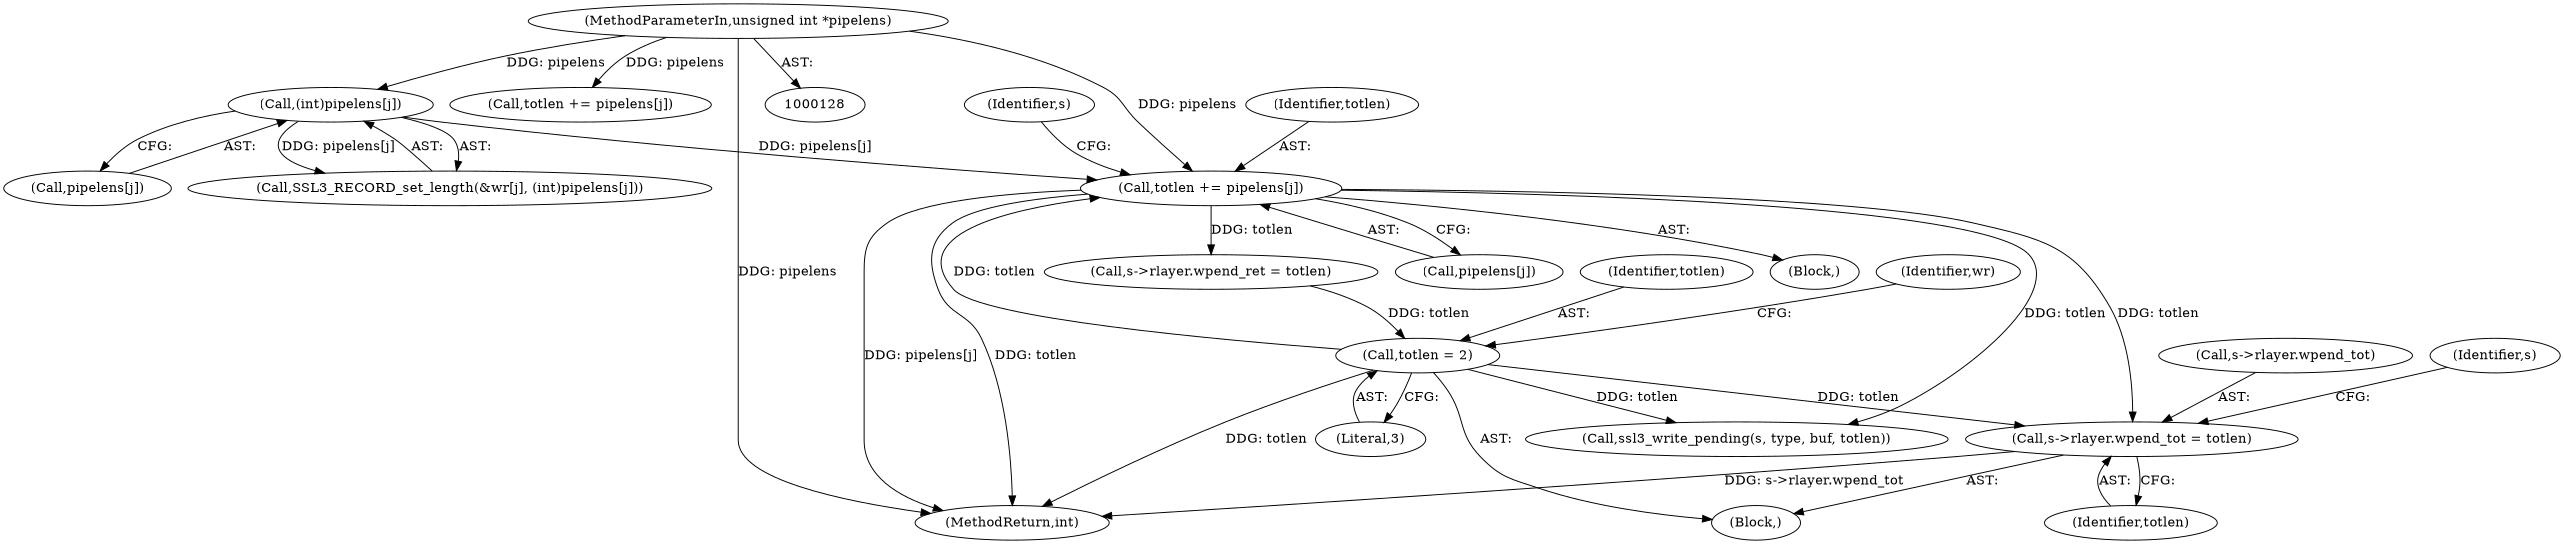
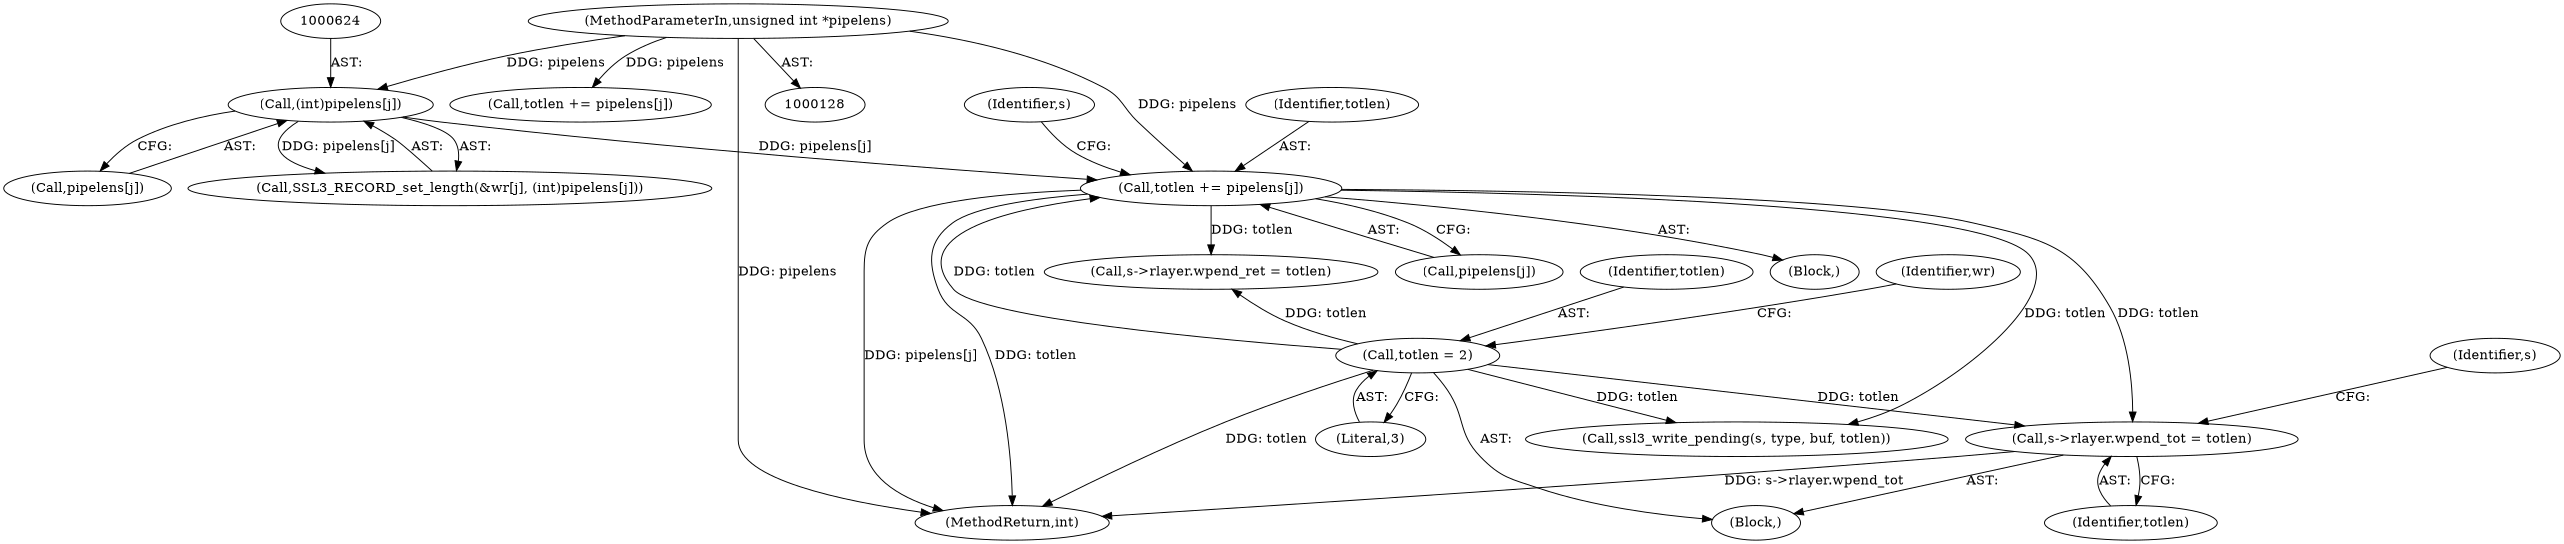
none -> (331, 21)
(1358, 302) -> (1296, 326)
(2286, 356) -> none
